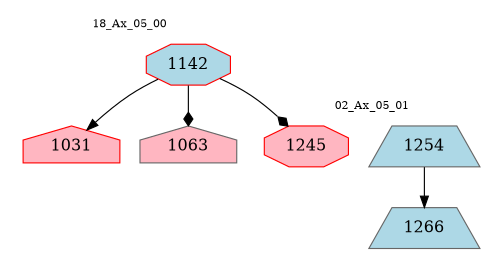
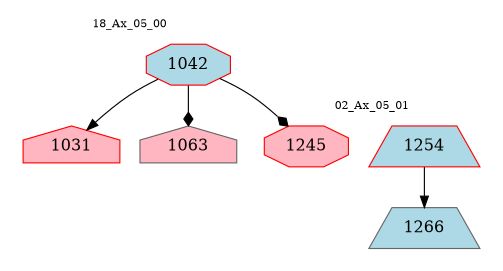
(188, 65) -> (188, 65)
(424, 146) -> (424, 146)
